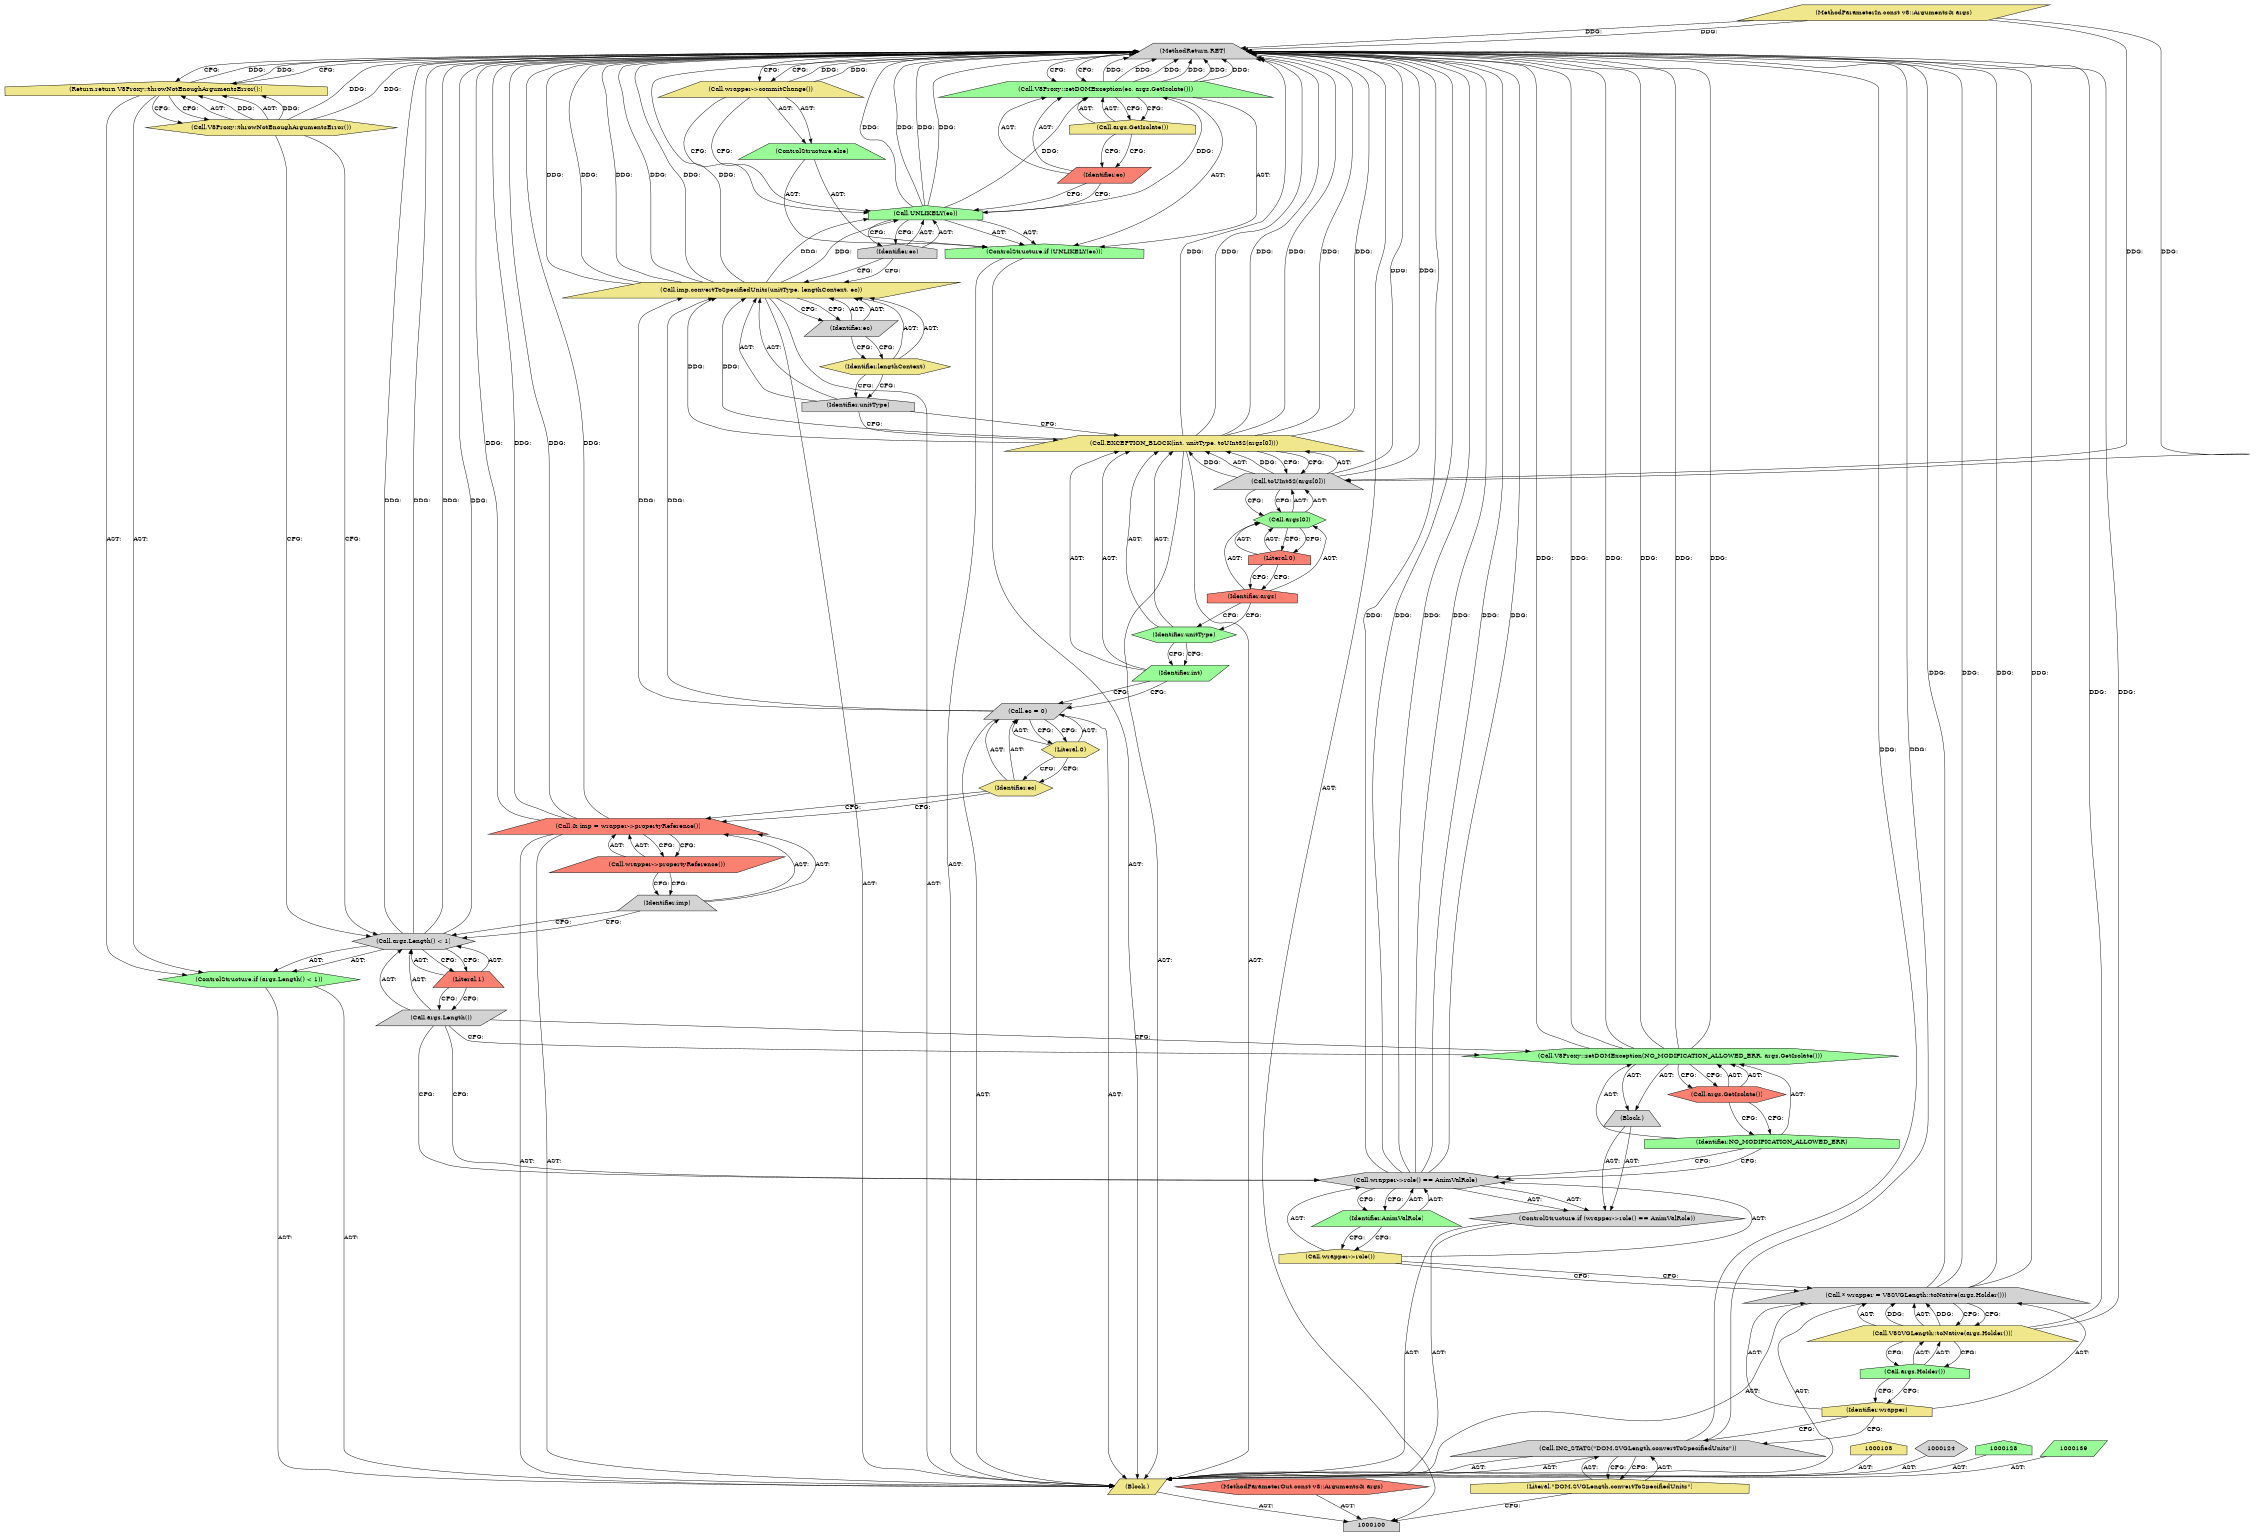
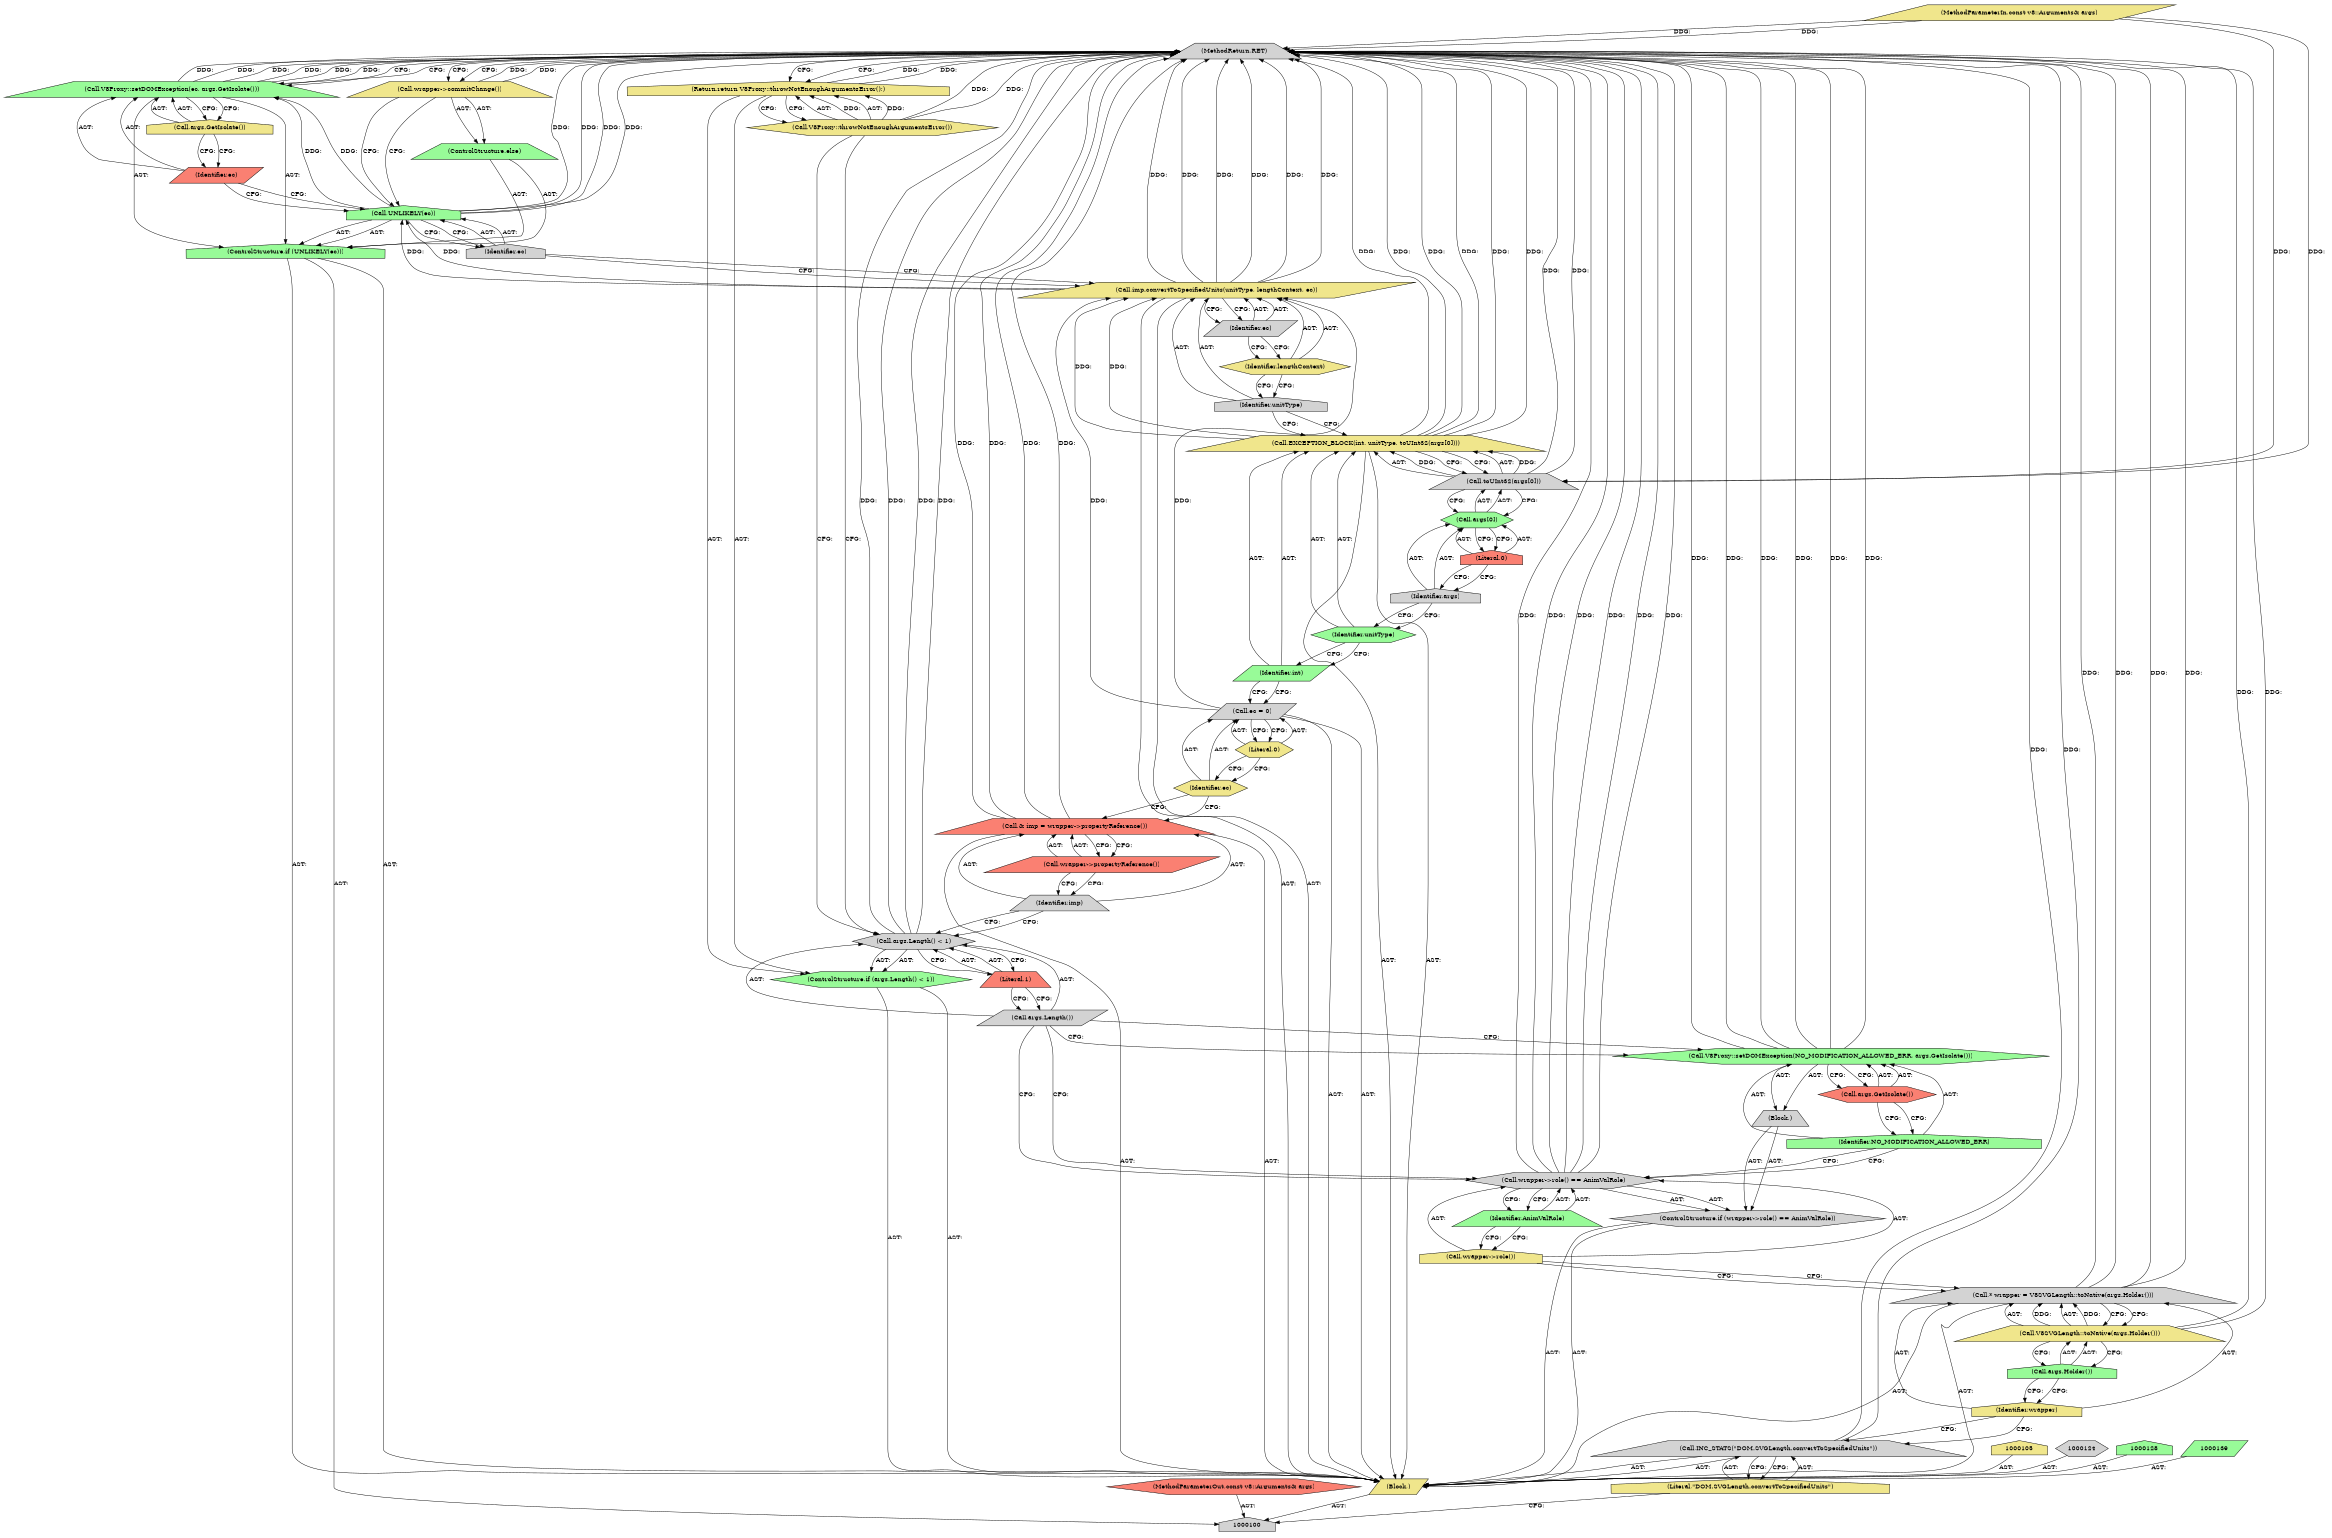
(1252, 597) -> (1436, 597)
(1325, 768) -> (334, 1307)
